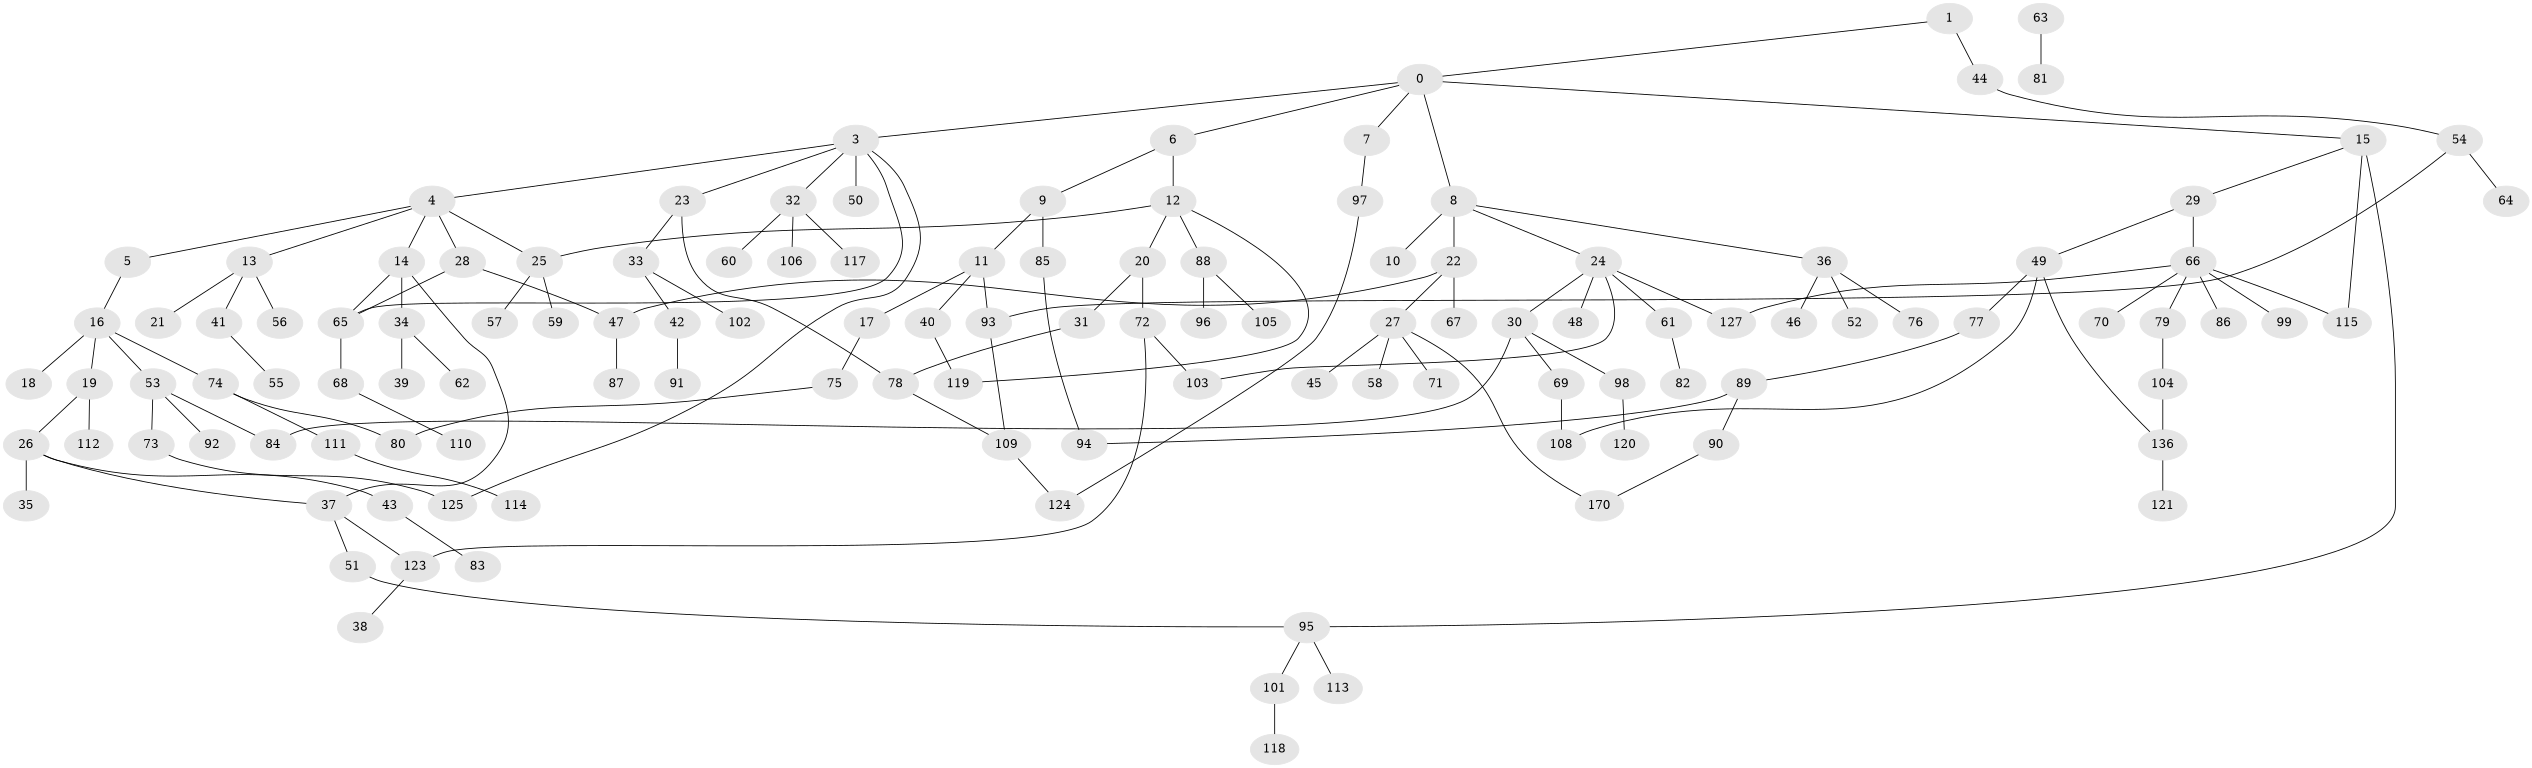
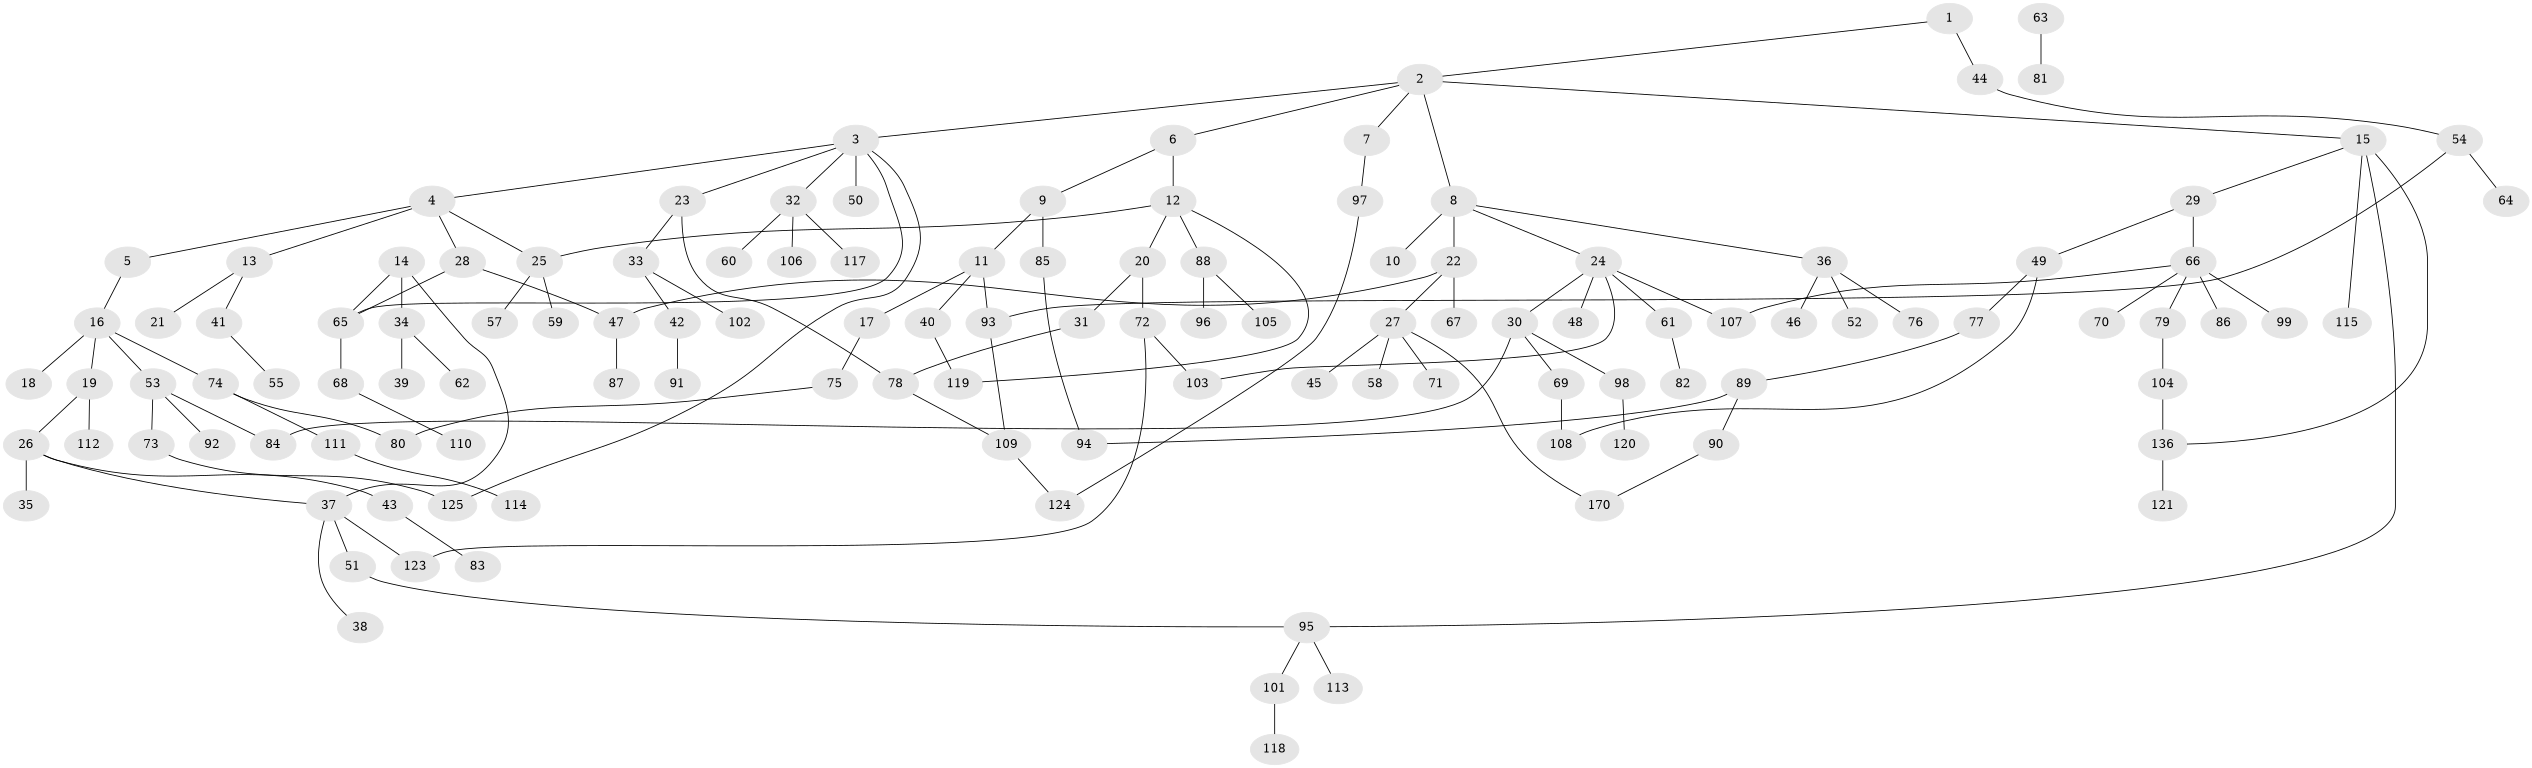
(1420, 80) -> (1420, 80)
(417, 232) -> none
(2271, 291) -> none
(280, 323) -> none
(1731, 323) -> (1731, 323)
(2087, 361) -> (2409, 374)
(388, 597) -> (320, 572)
